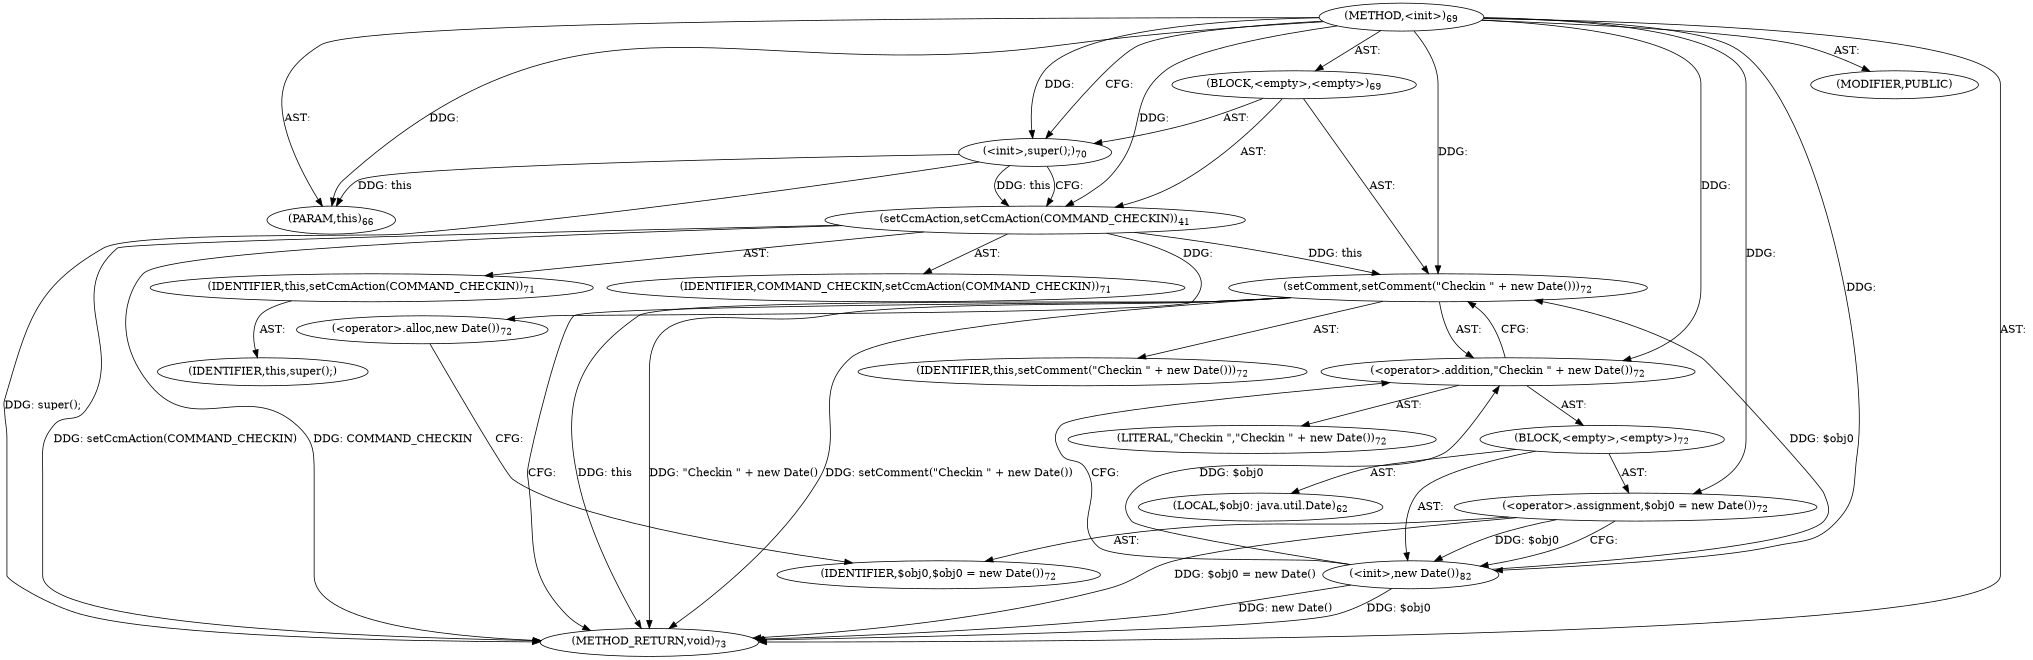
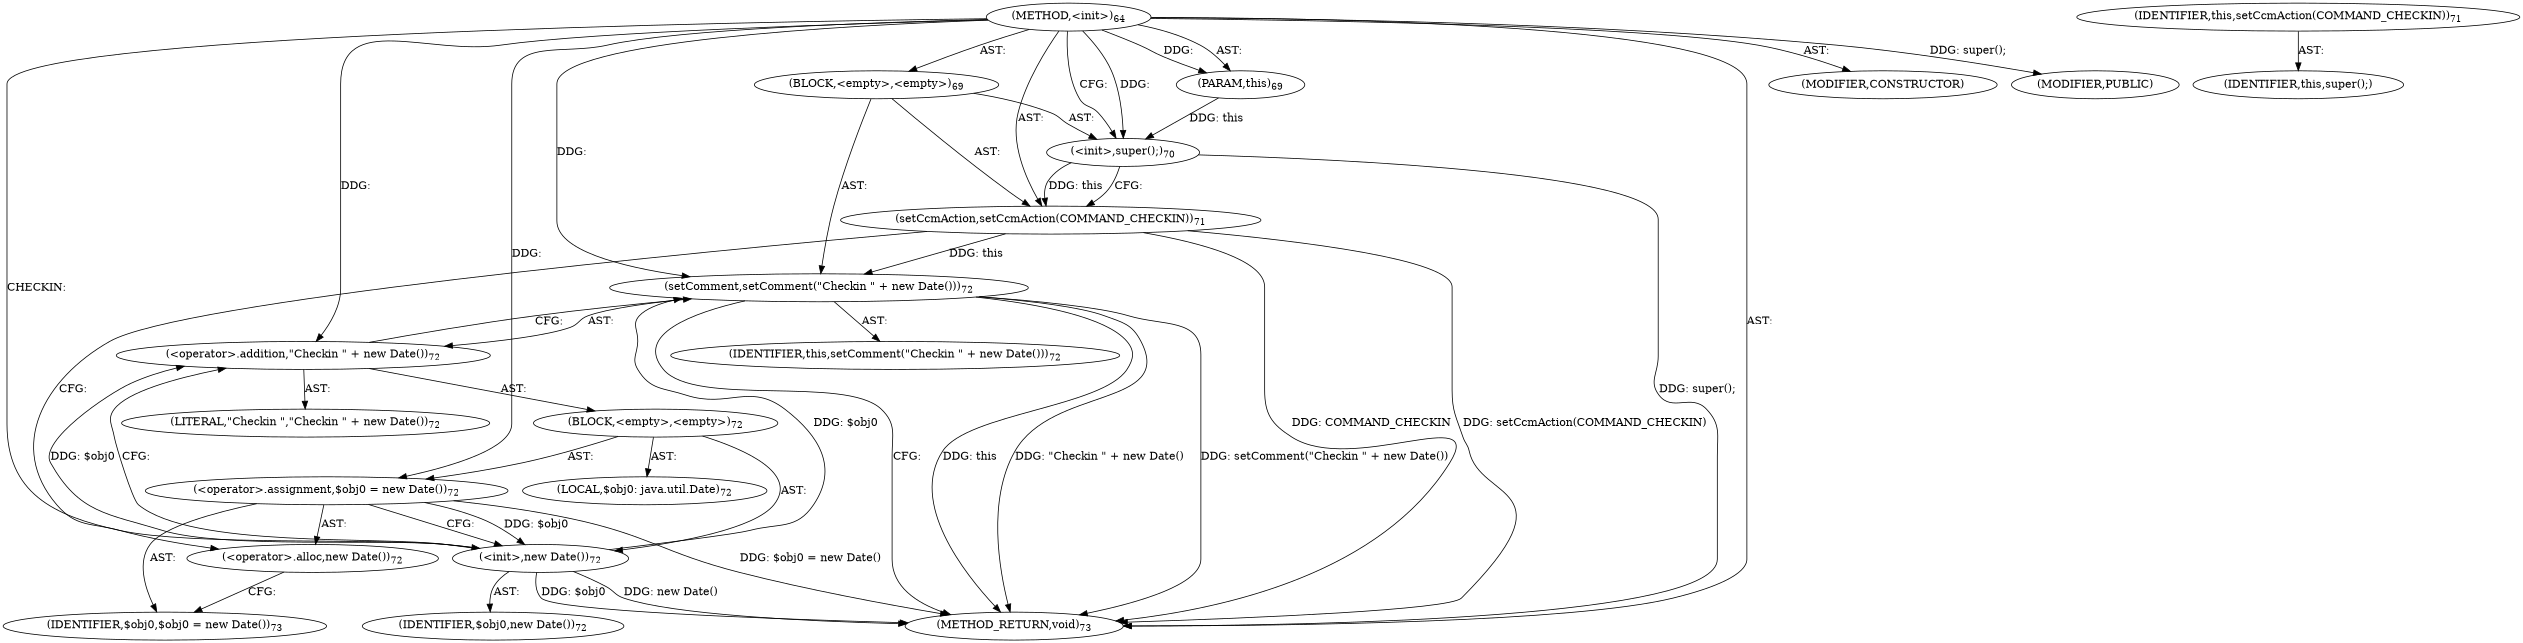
(1452, 16) -> (1120, 16)
(1849, 51) -> (1968, 51)
none -> (1883, 85)
(1156, 119) -> (1033, 119)
(645, 162) -> (1186, 117)
(368, 219) -> (1277, 84)
(1184, 219) -> (1200, 219)
(708, 253) -> none
(1200, 254) -> (75, 389)
(896, 288) -> none
(1863, 288) -> (38, 288)
(1342, 506) -> (726, 490)
none -> (320, 521)
(1051, 574) -> (277, 625)
(1466, 574) -> (596, 557)
none -> (493, 626)
